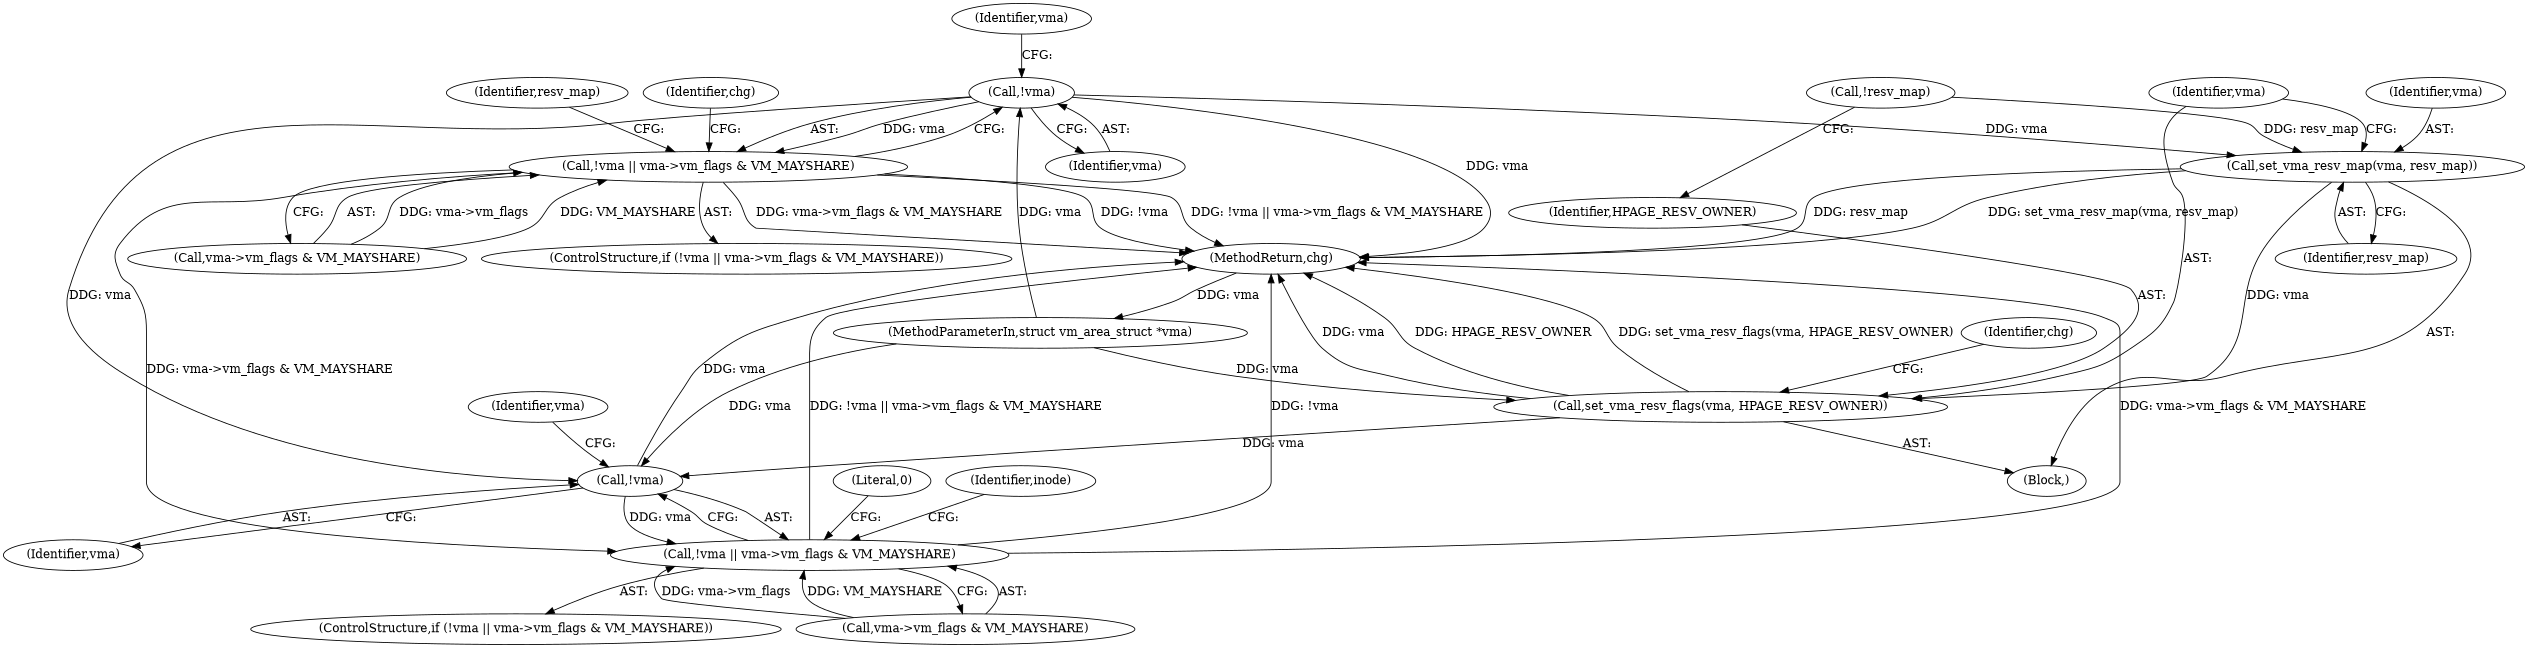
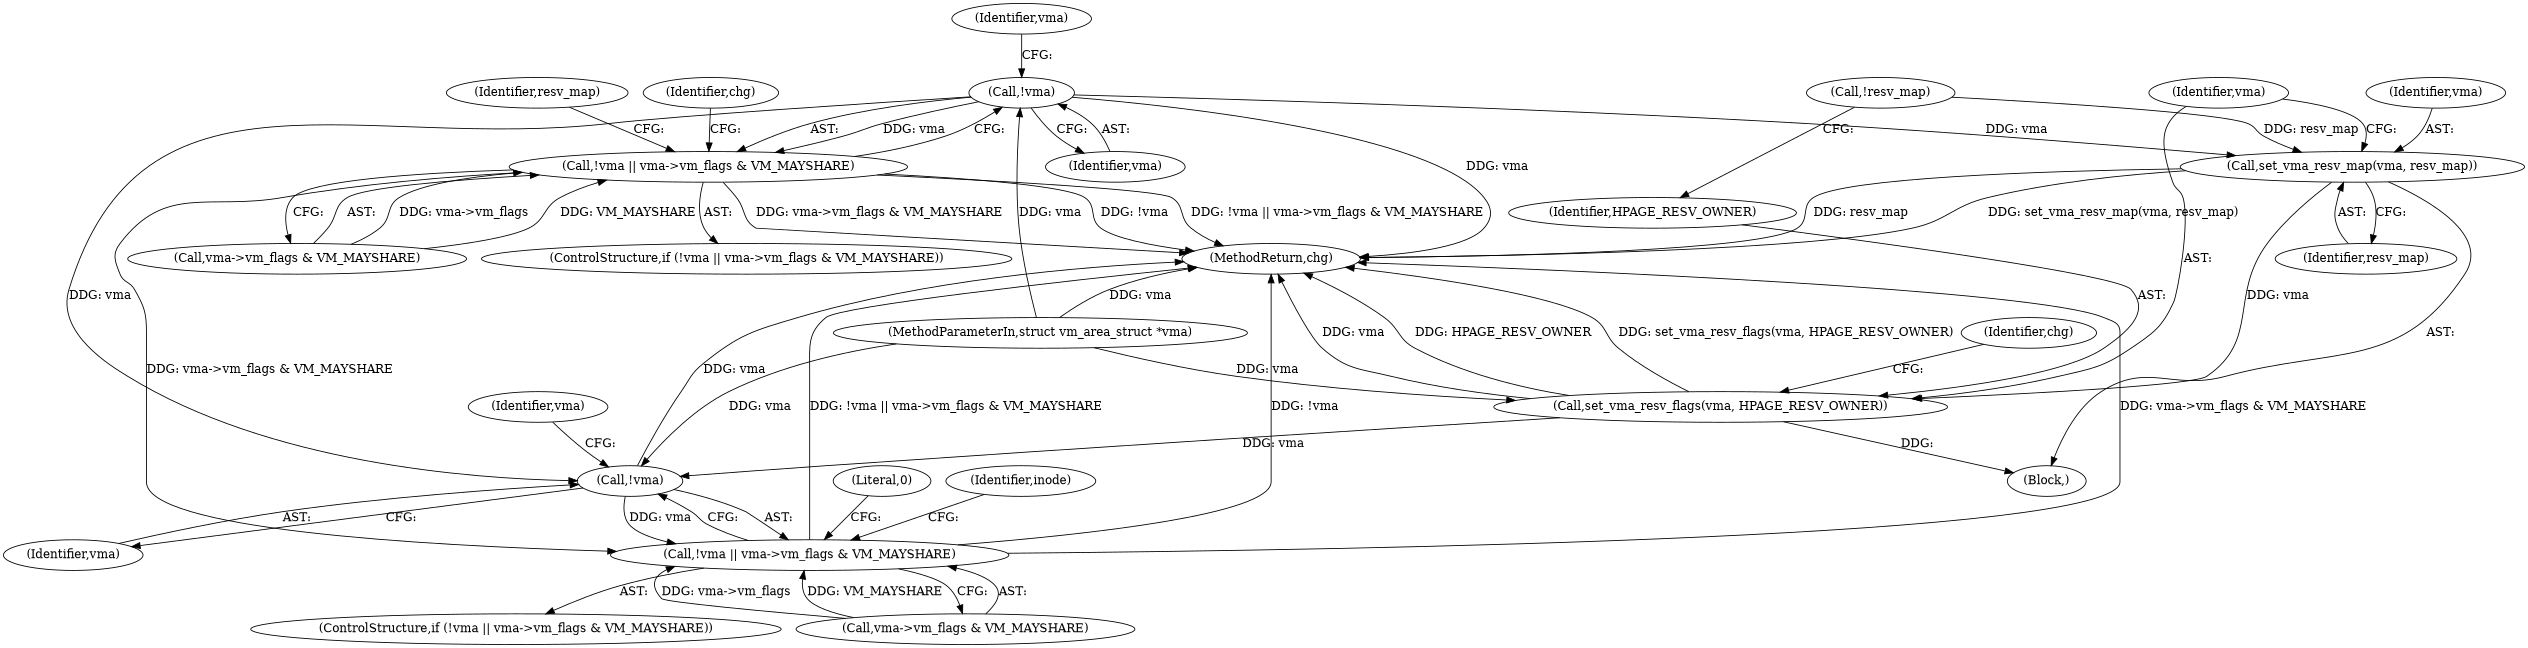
(1181, 298) -> (1121, 285)
(1919, 444) -> (1919, 444)
